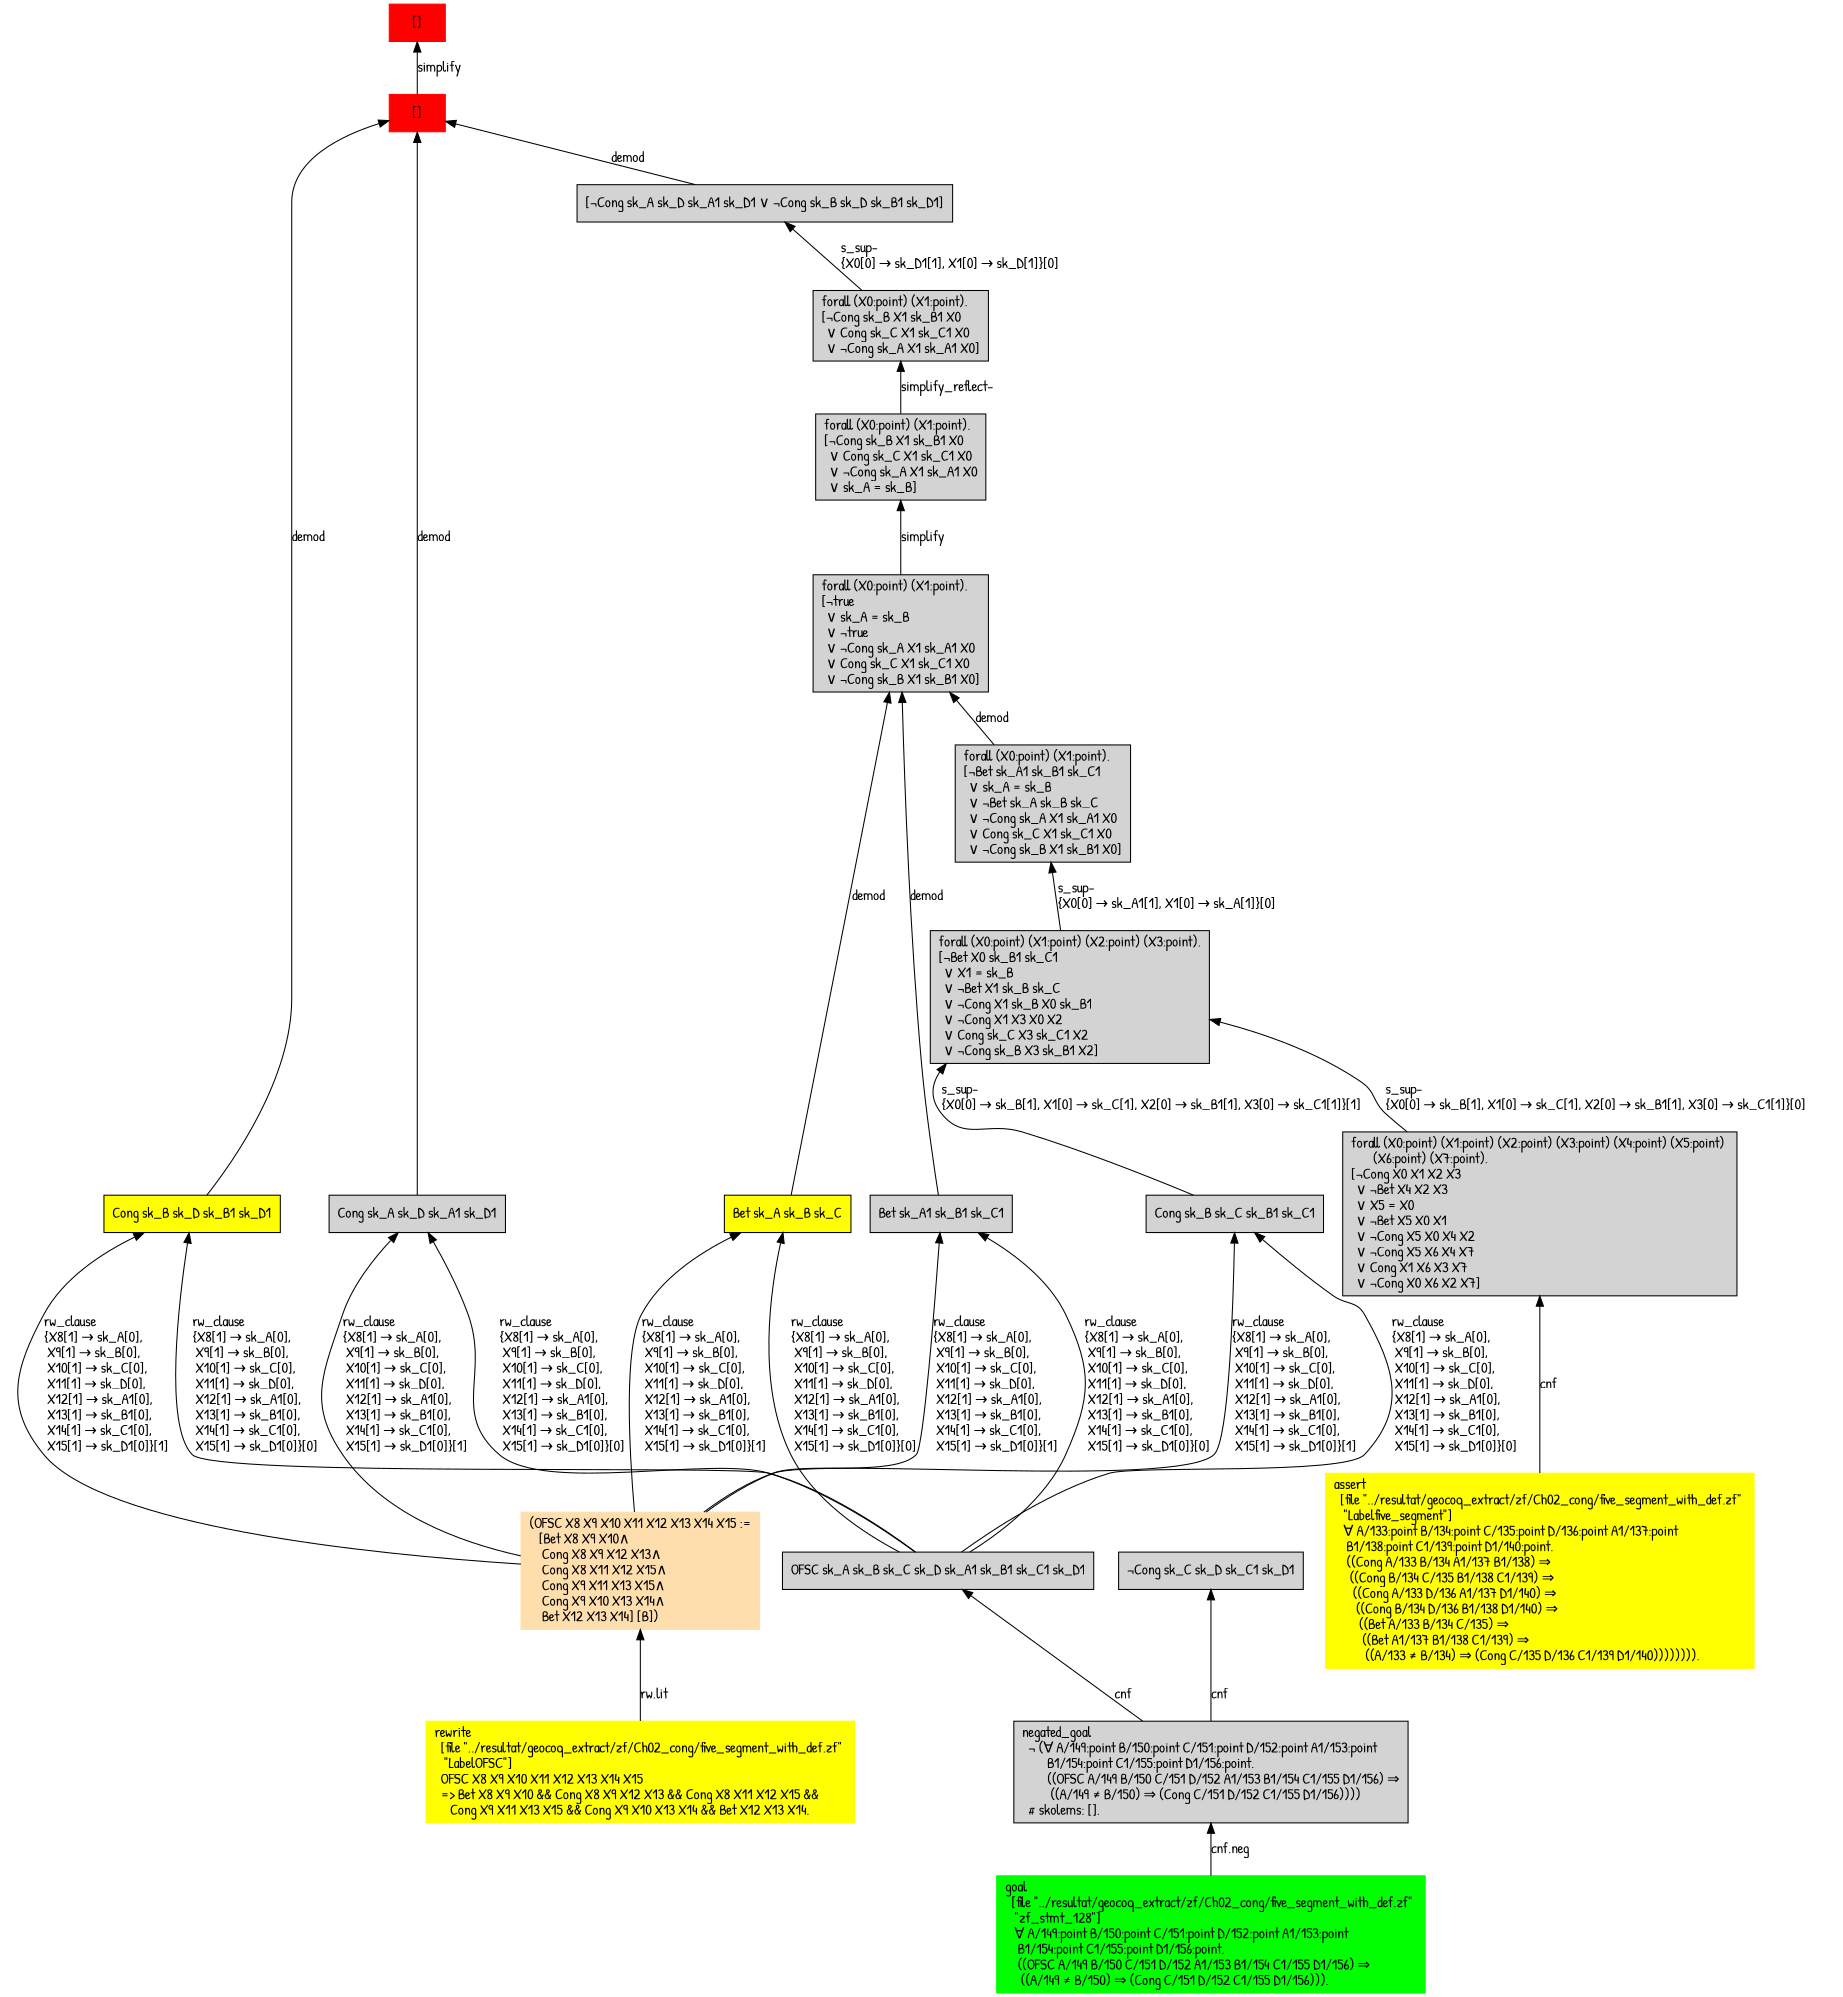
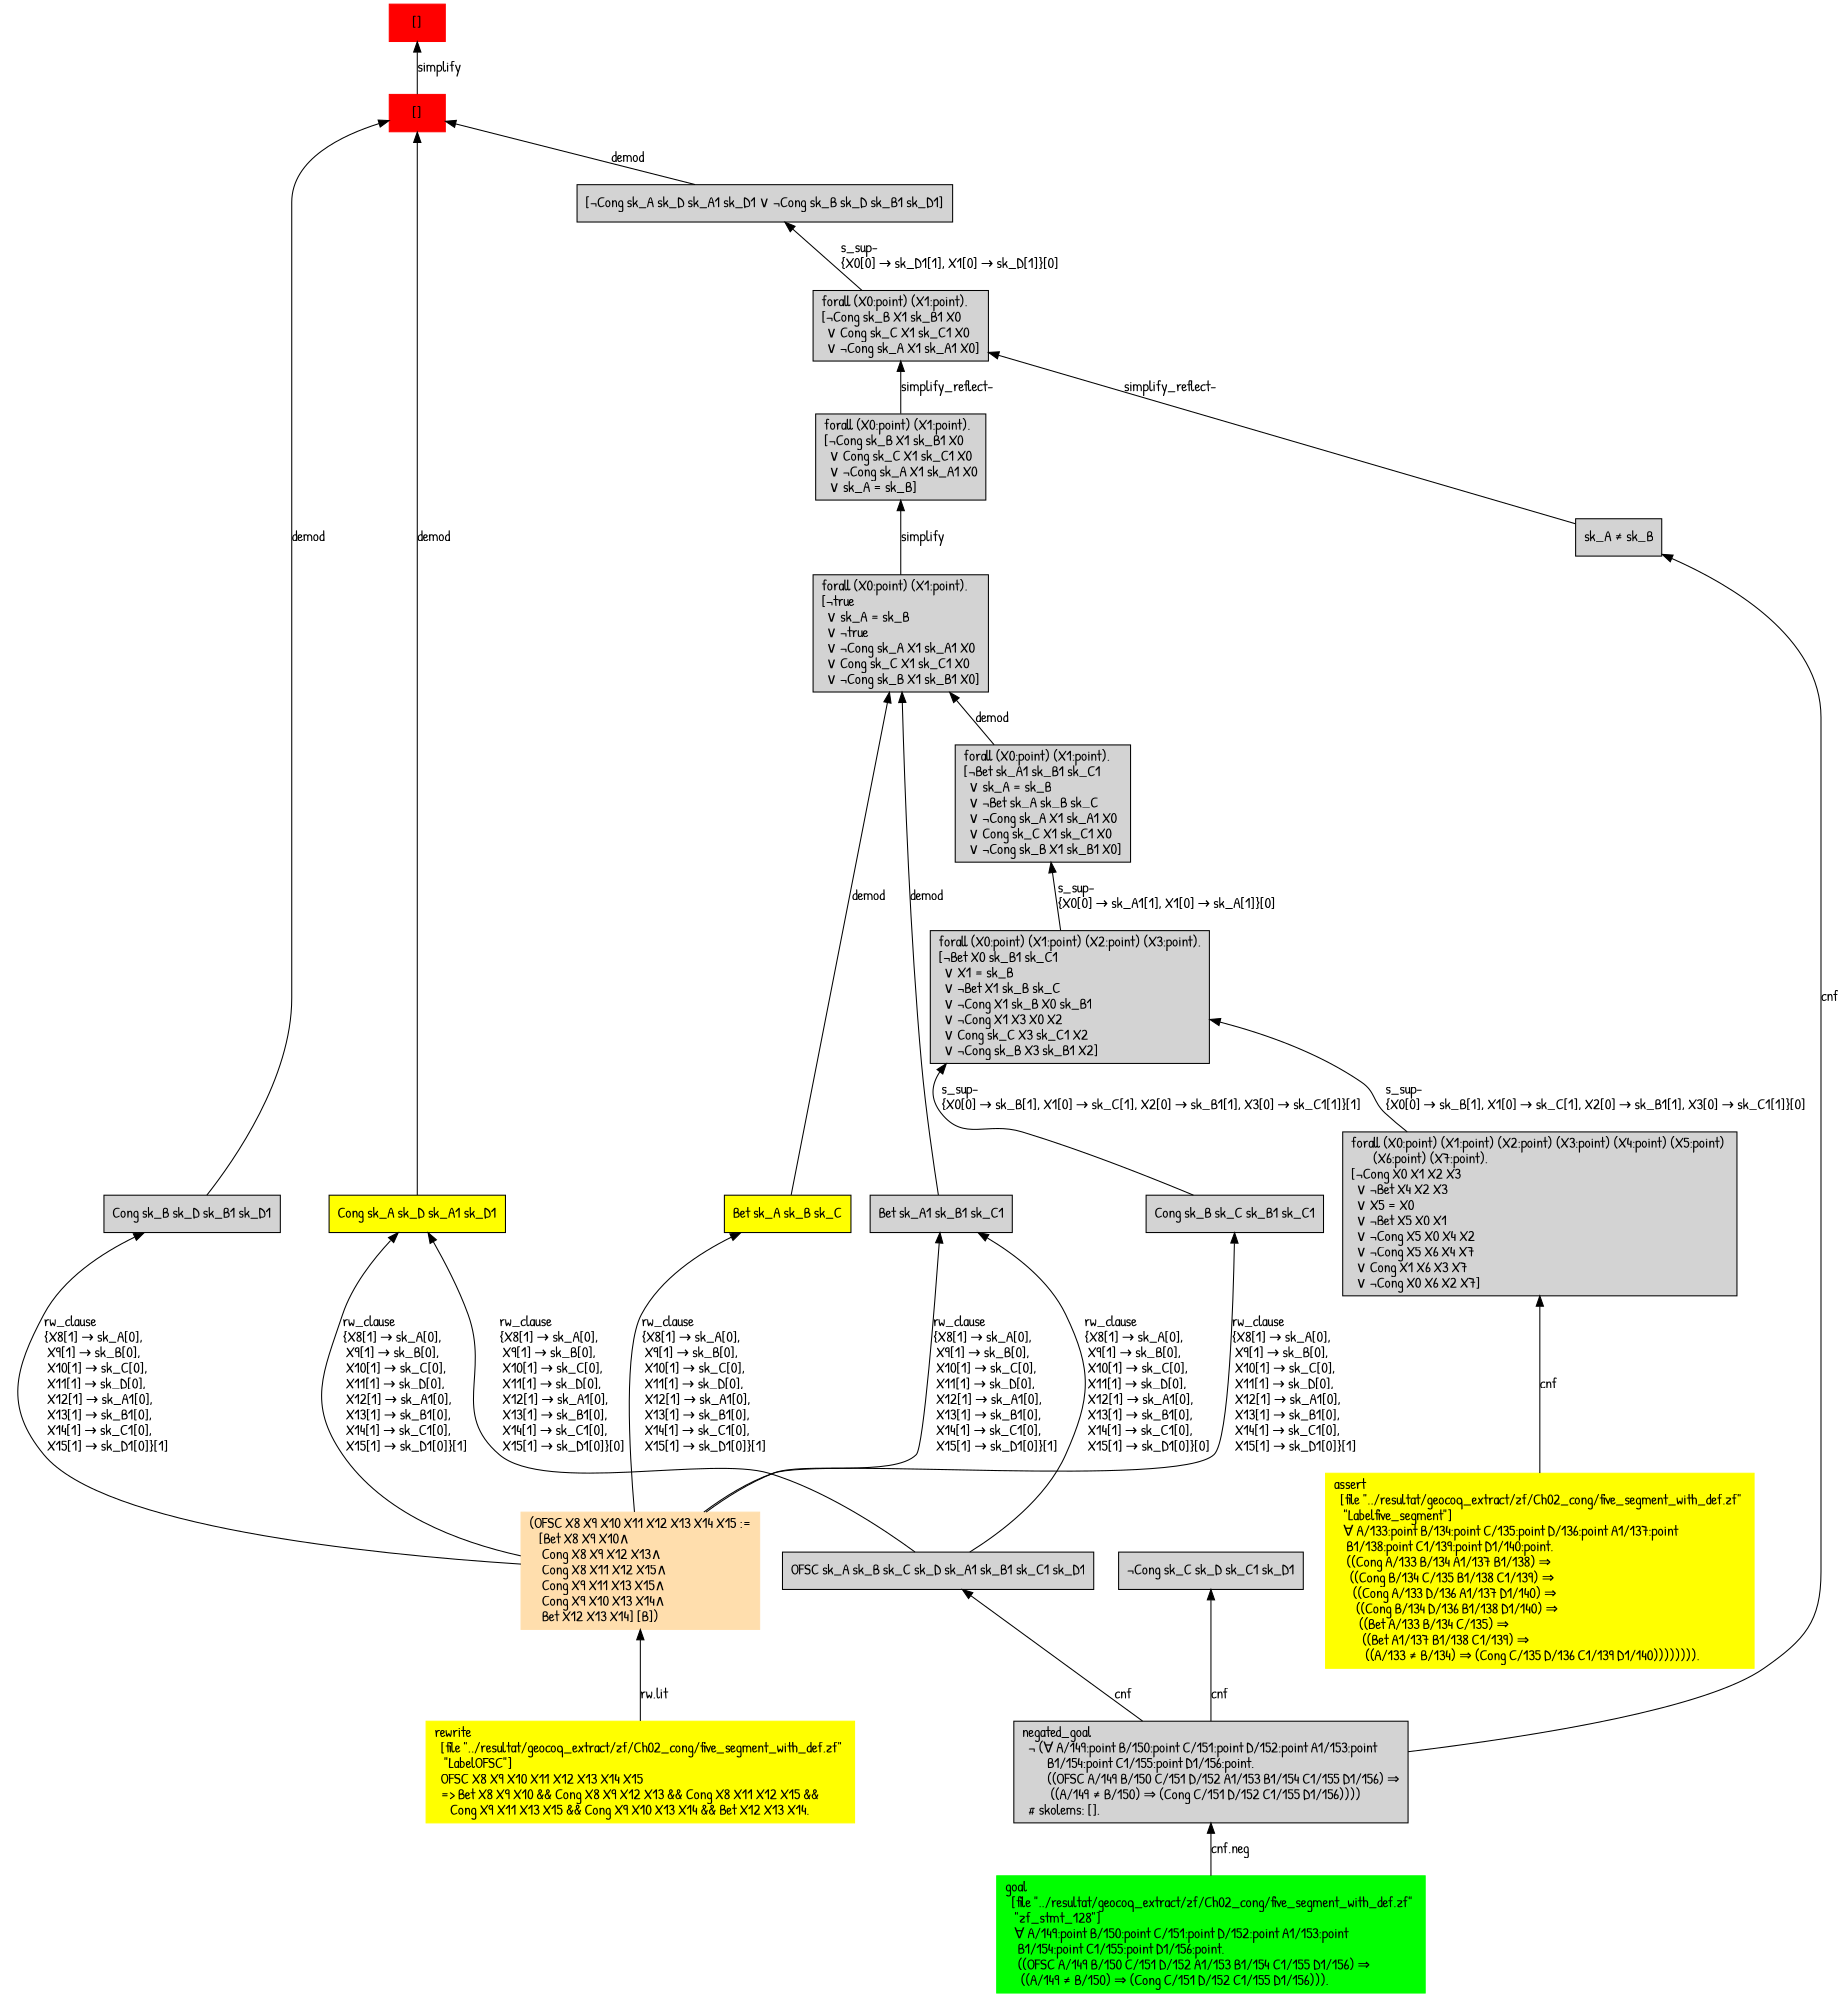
none -> (1619, 537)
(192, 1214) -> (192, 1214)
(417, 1214) -> (417, 1214)
(779, 1423) -> none
(1294, 1467) -> none
(456, 1469) -> none
